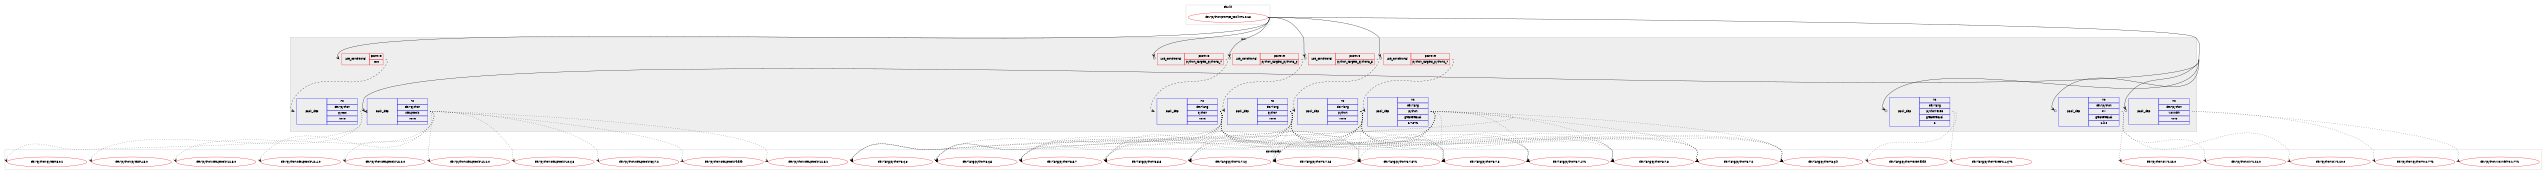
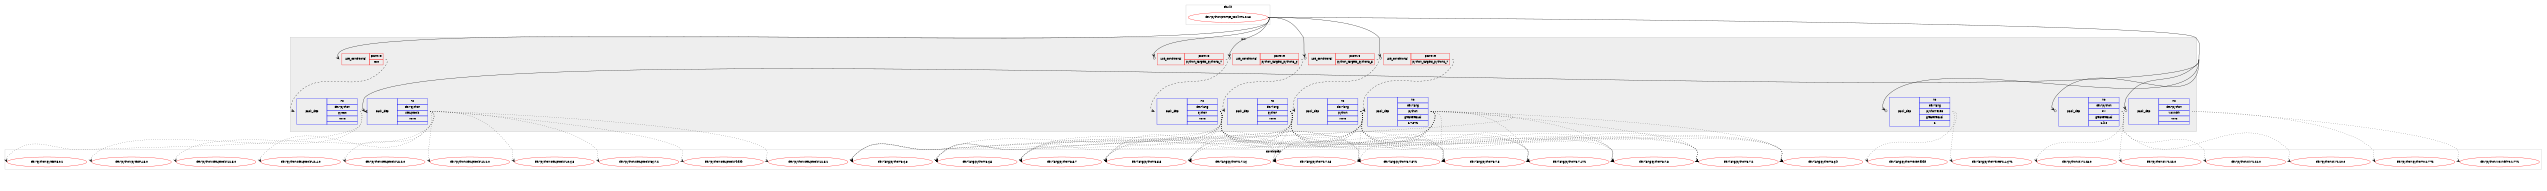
none -> (2077, 162)
